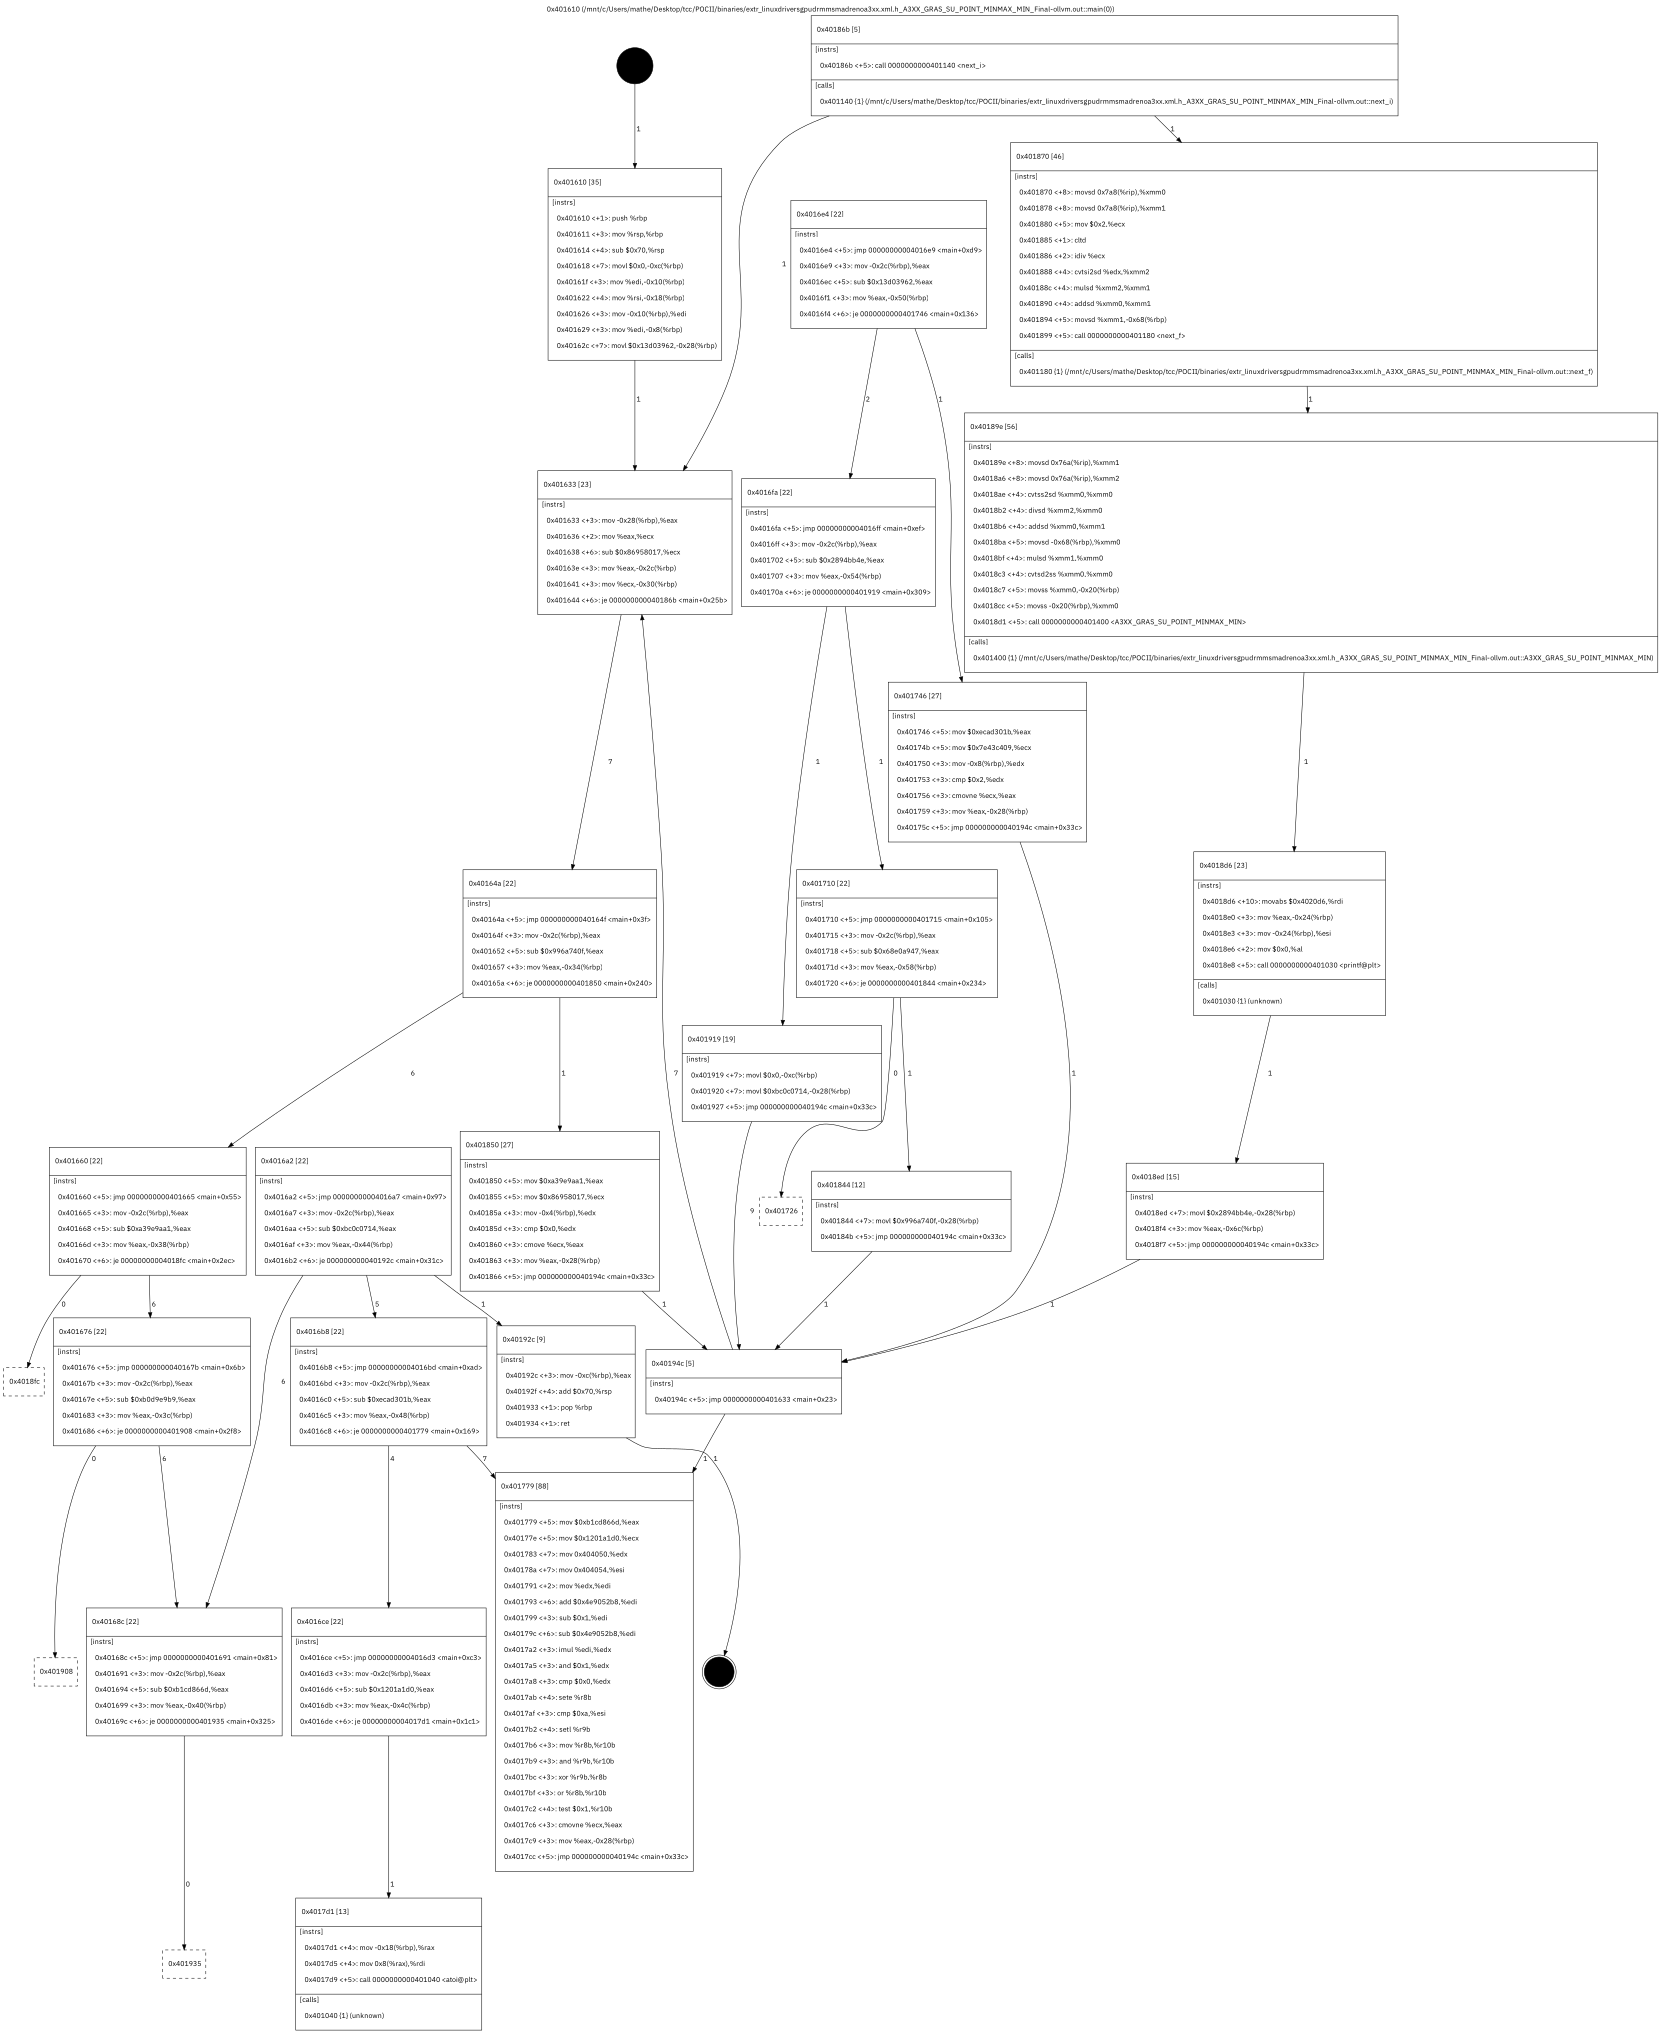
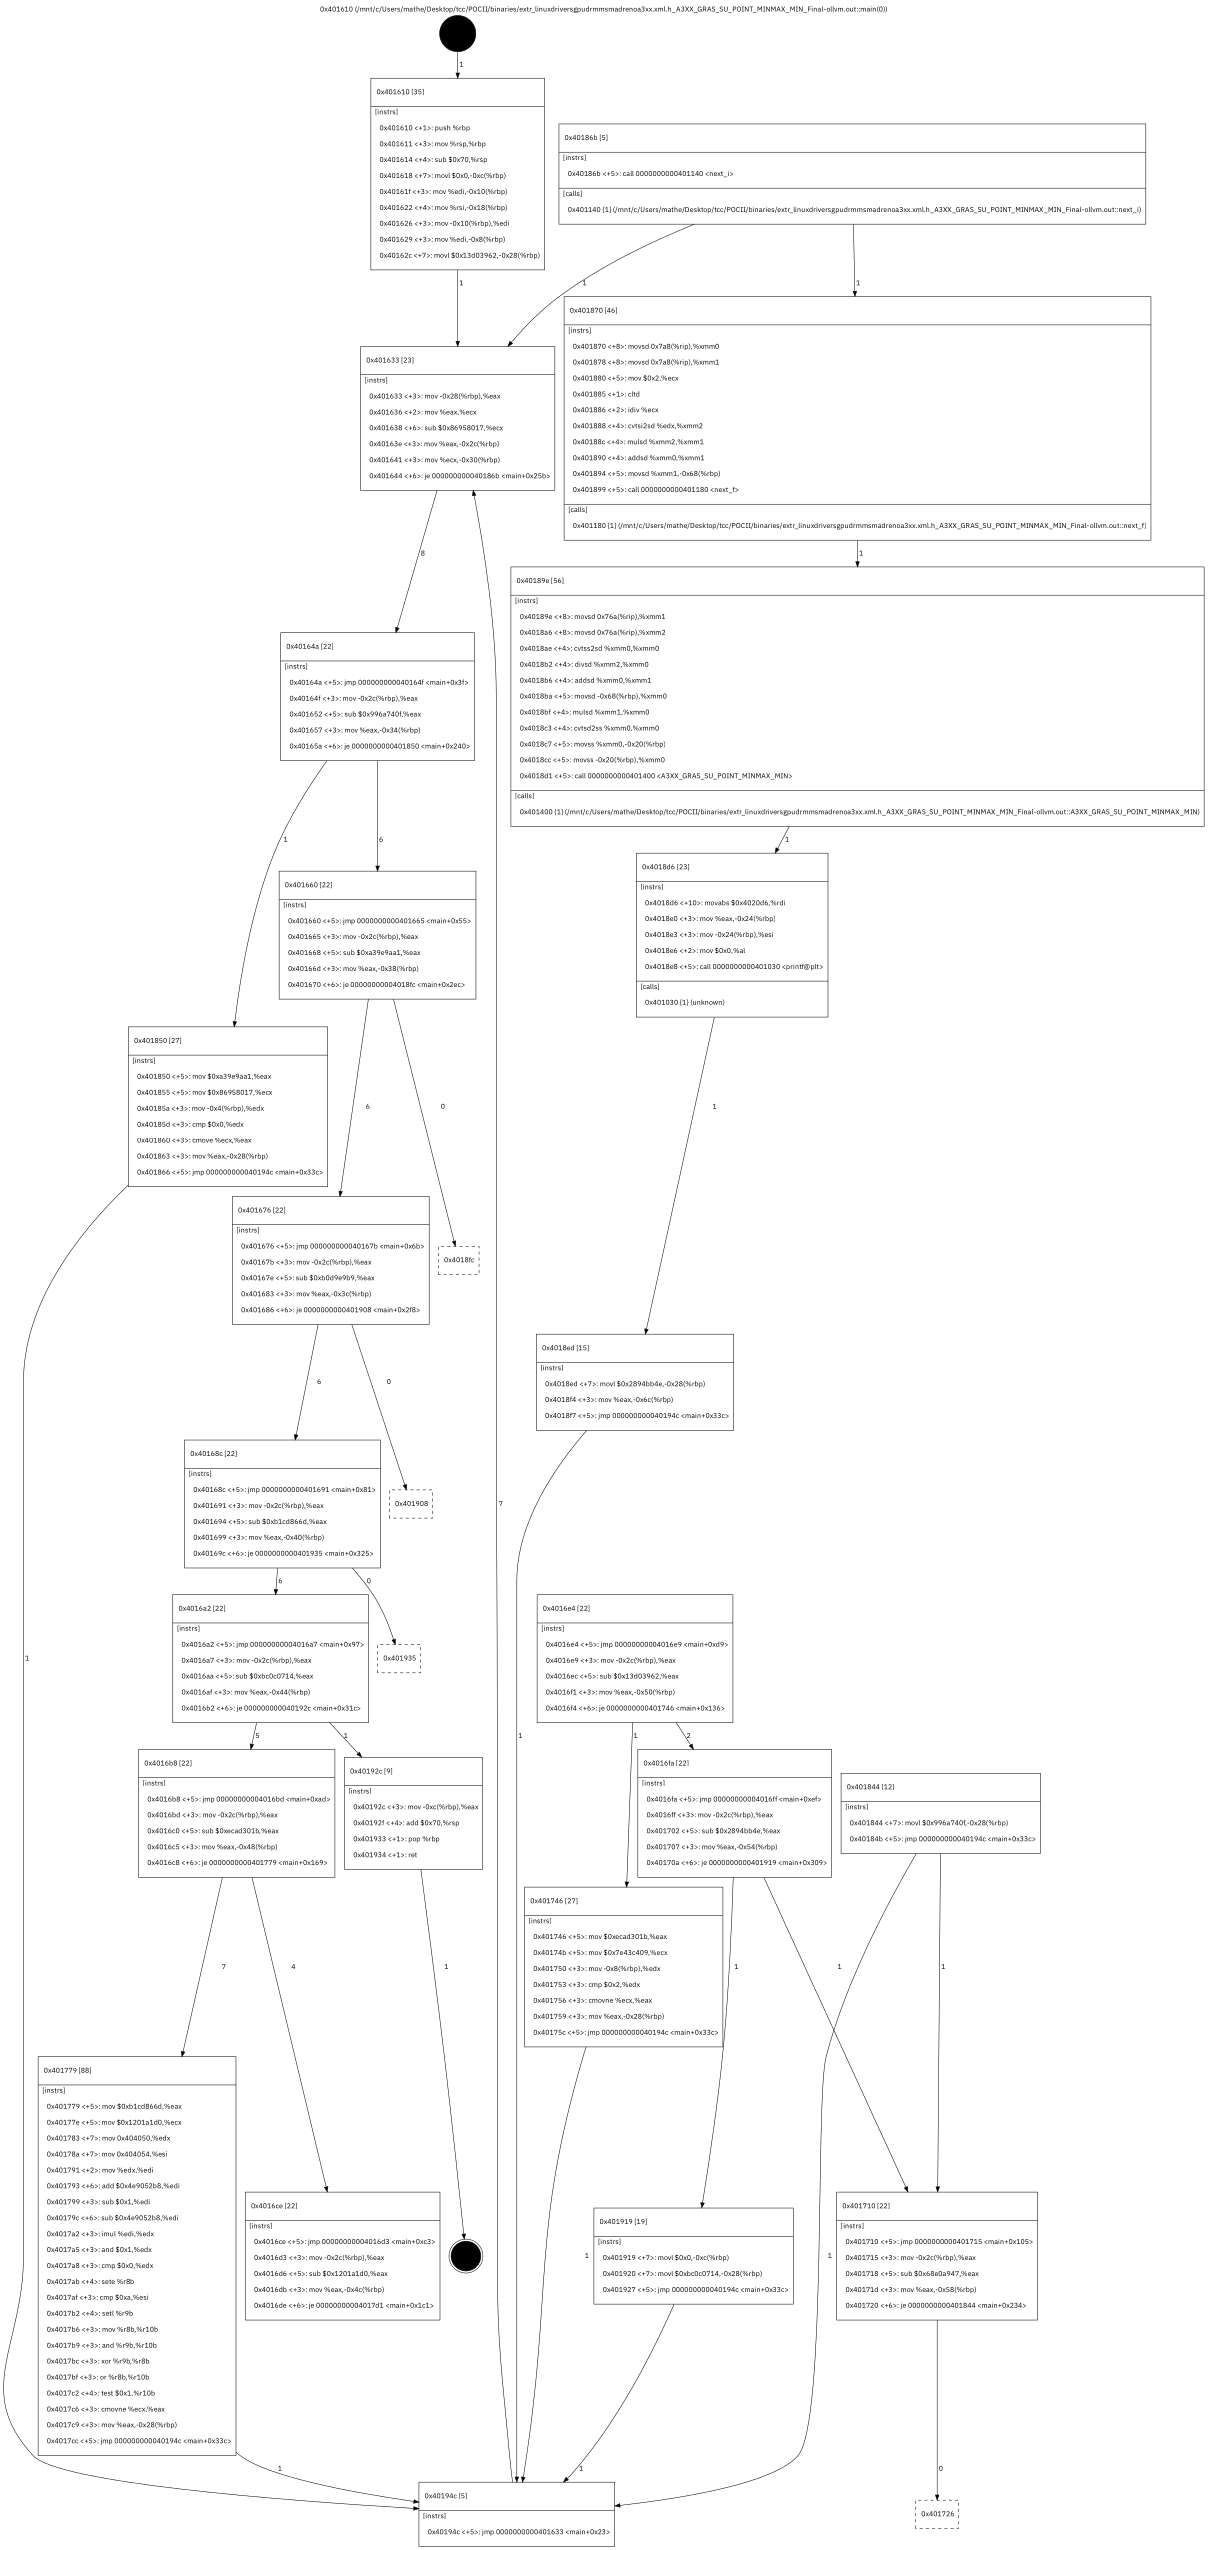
(610, 762) -> (422, 554)
(905, 1082) -> (939, 2020)
(752, 1211) -> (581, 2469)
(256, 1438) -> (277, 1579)
(710, 1441) -> (322, 2485)
(389, 1964) -> none
